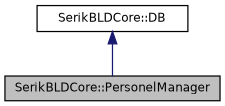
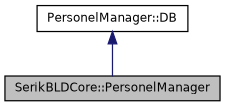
(112, 19) -> (112, 19)
